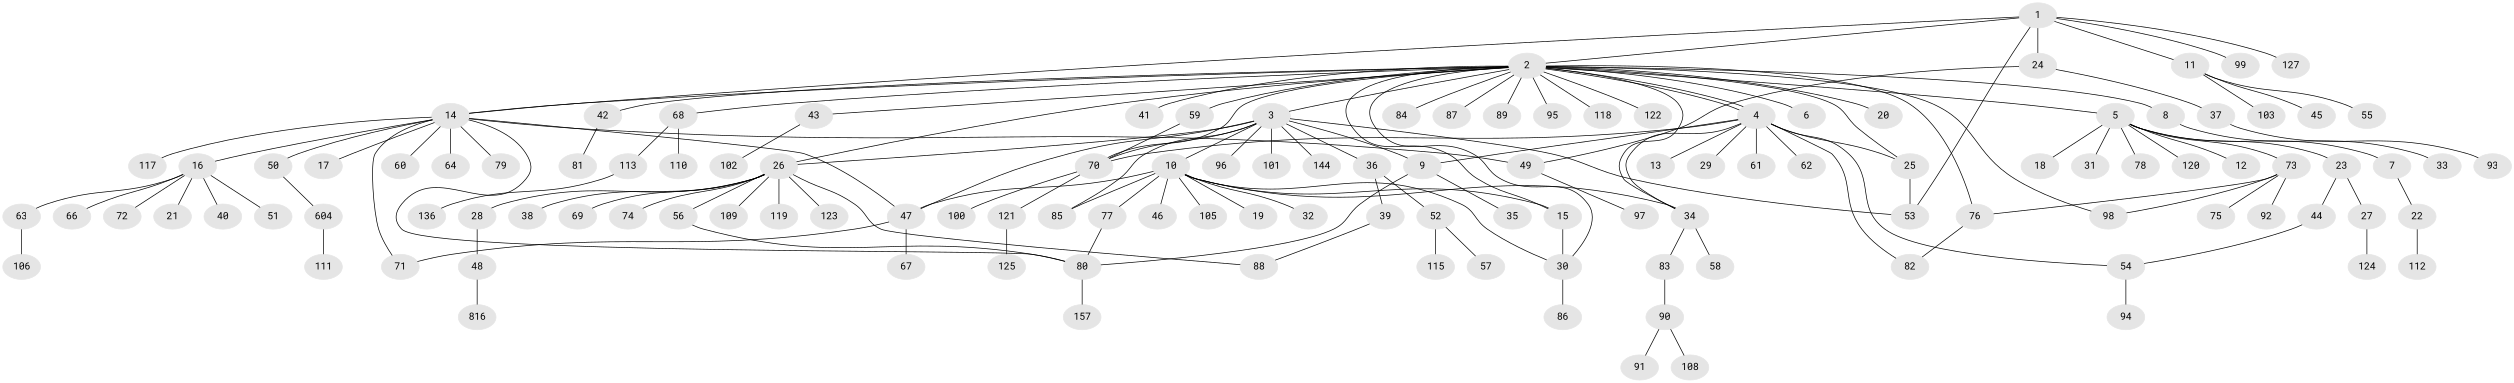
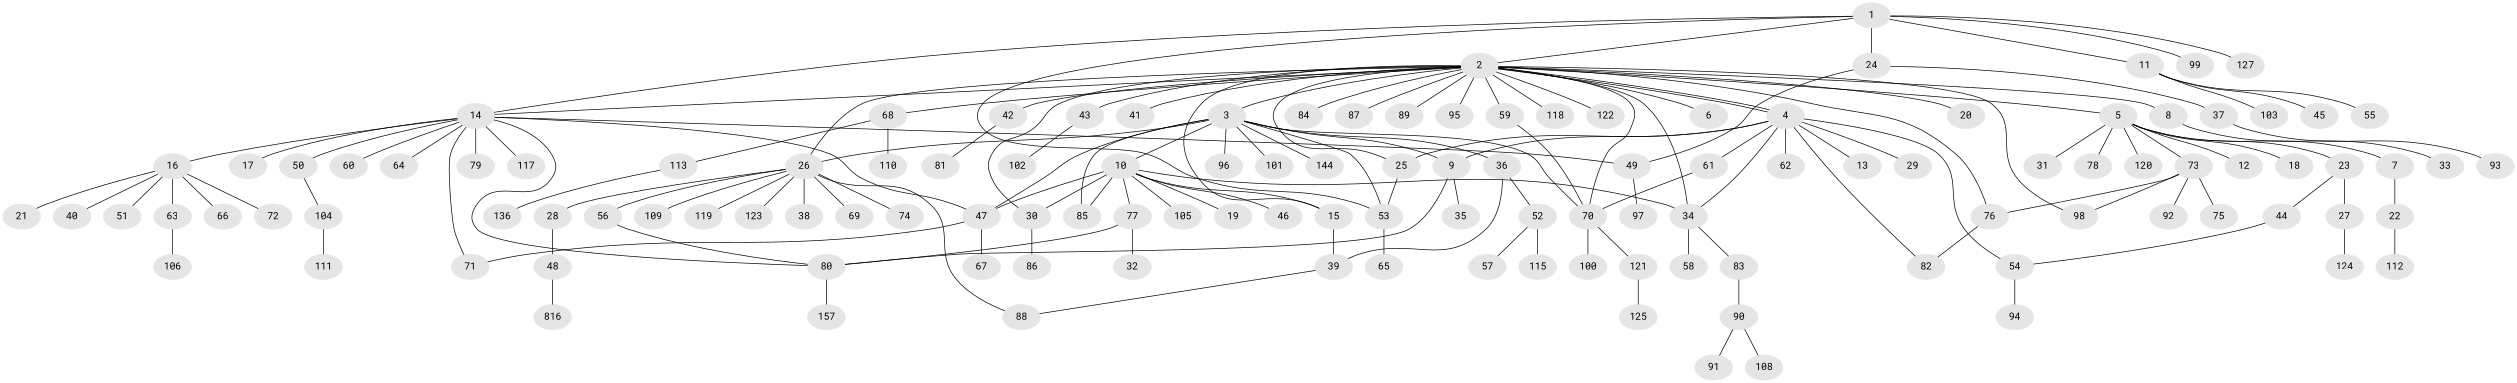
(1409, 138) -> (1647, 190)
(1254, 195) -> (1132, 242)
(323, 217) -> (323, 217)
(1563, 242) -> (1334, 237)
none -> (1384, 267)
